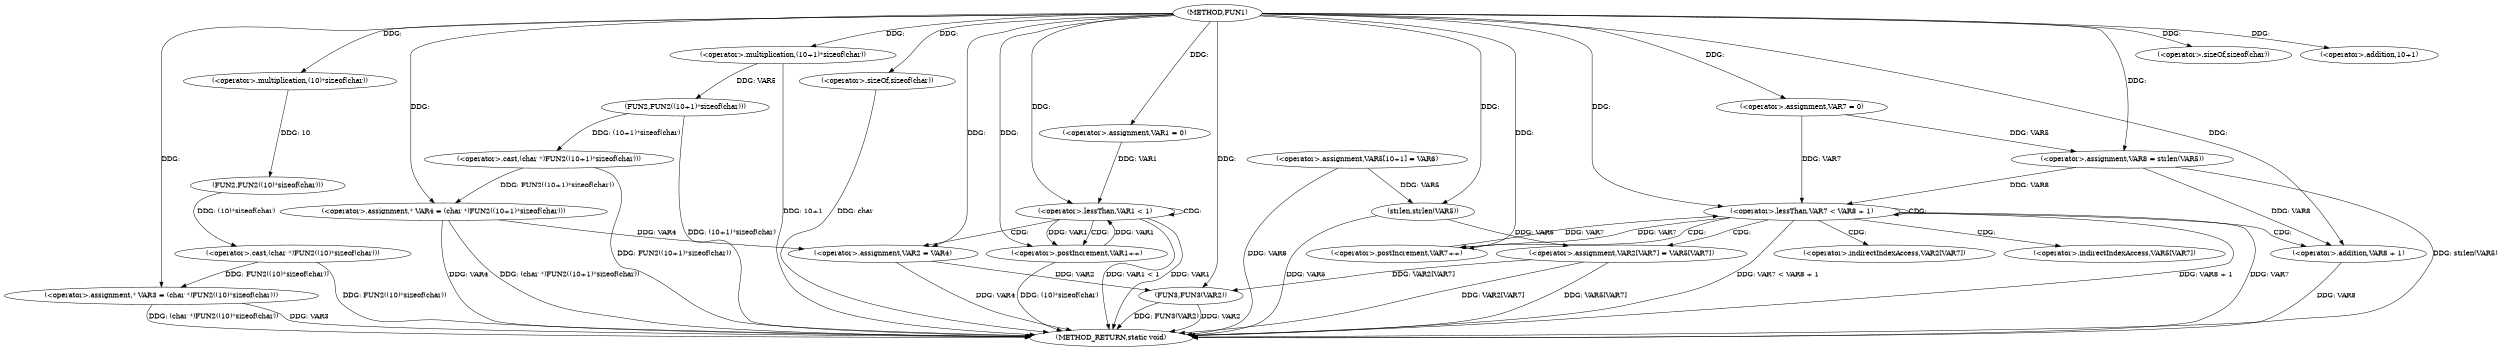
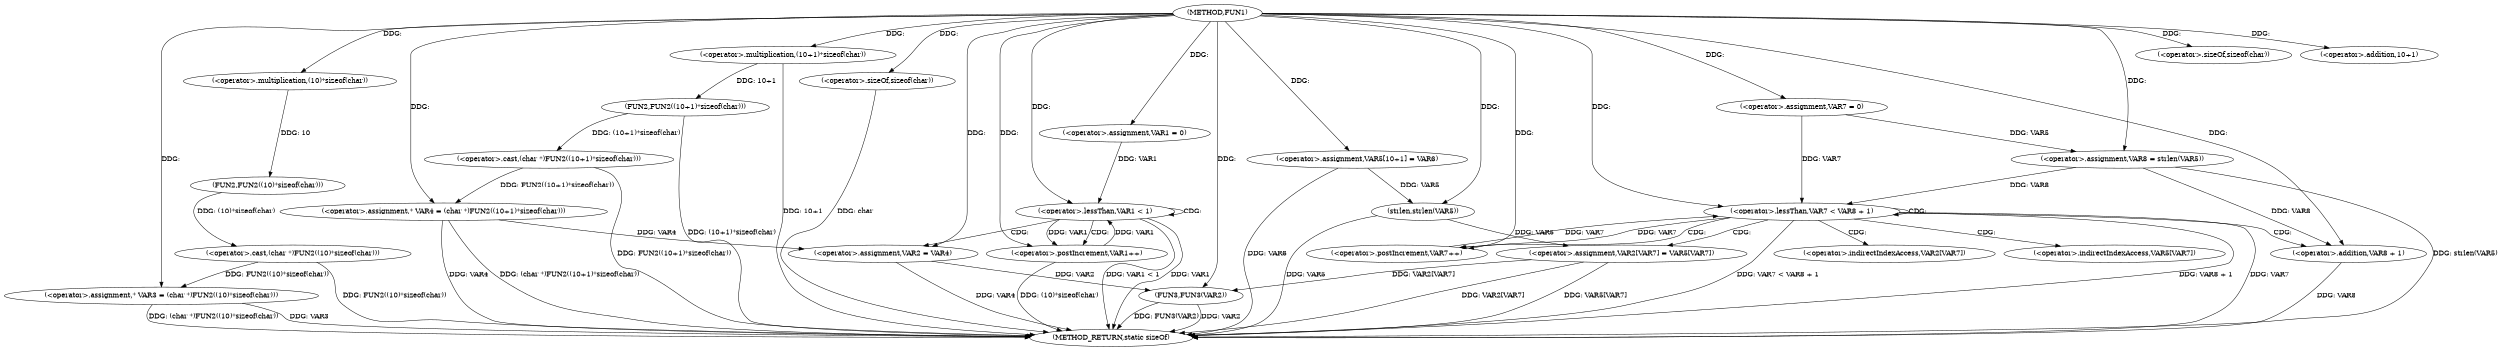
(756, 81) -> (756, 81)
none -> (1286, 84)
(1111, 338) -> (1111, 338)
